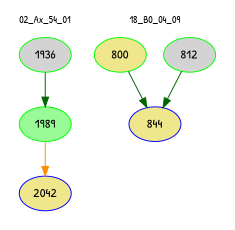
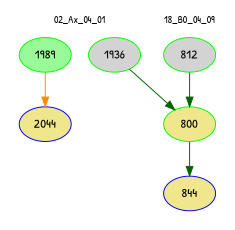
(45, 21) -> (80, 21)
(45, 85) -> (142, 80)
(175, 85) -> (190, 85)
(45, 193) -> (45, 124)
